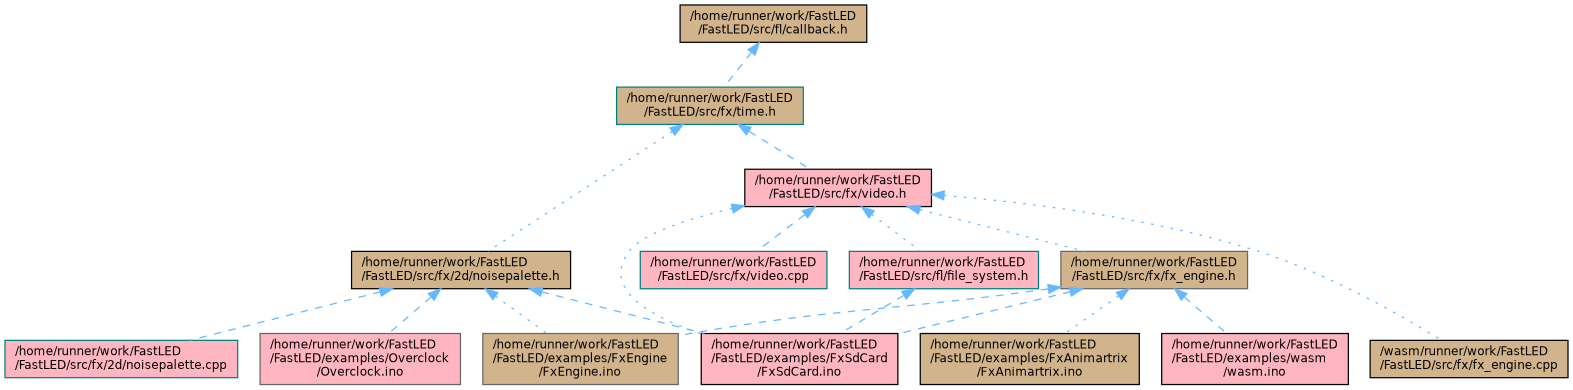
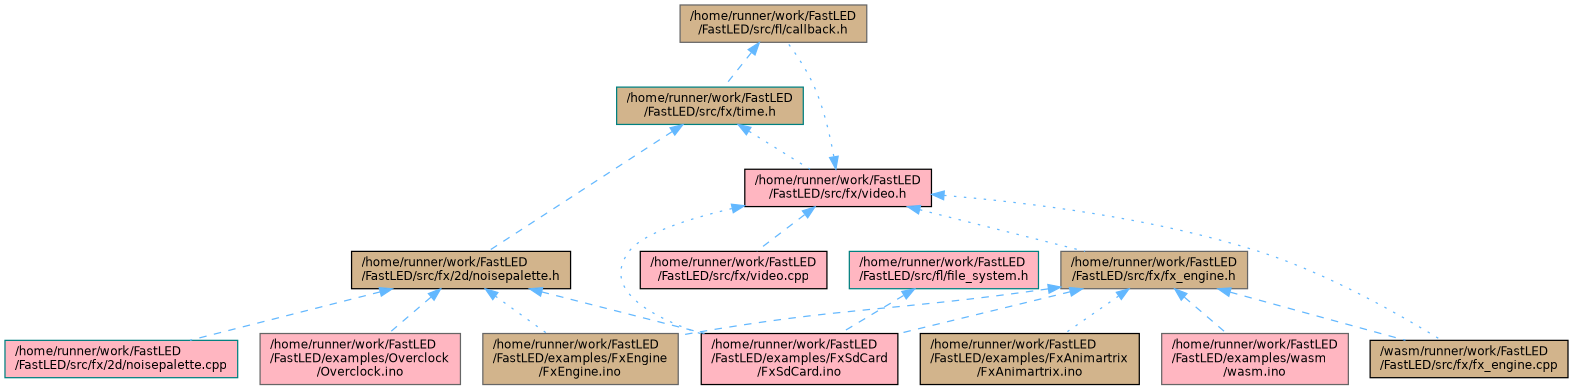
(773, 24) -> (773, 24)
(780, 150) -> (780, 150)
(580, 191) -> (580, 191)
(896, 233) -> (818, 96)
(734, 270) -> (734, 270)
none -> (1318, 316)
(1255, 359) -> (1255, 359)
